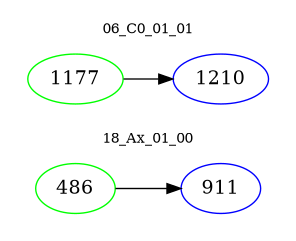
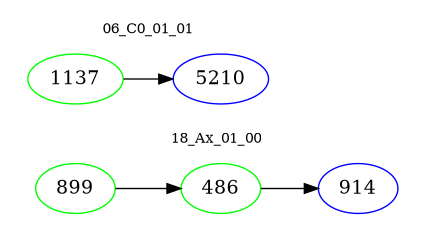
(75, 79) -> (75, 79)
(221, 79) -> (221, 79)
none -> (75, 189)
(221, 189) -> (358, 189)
